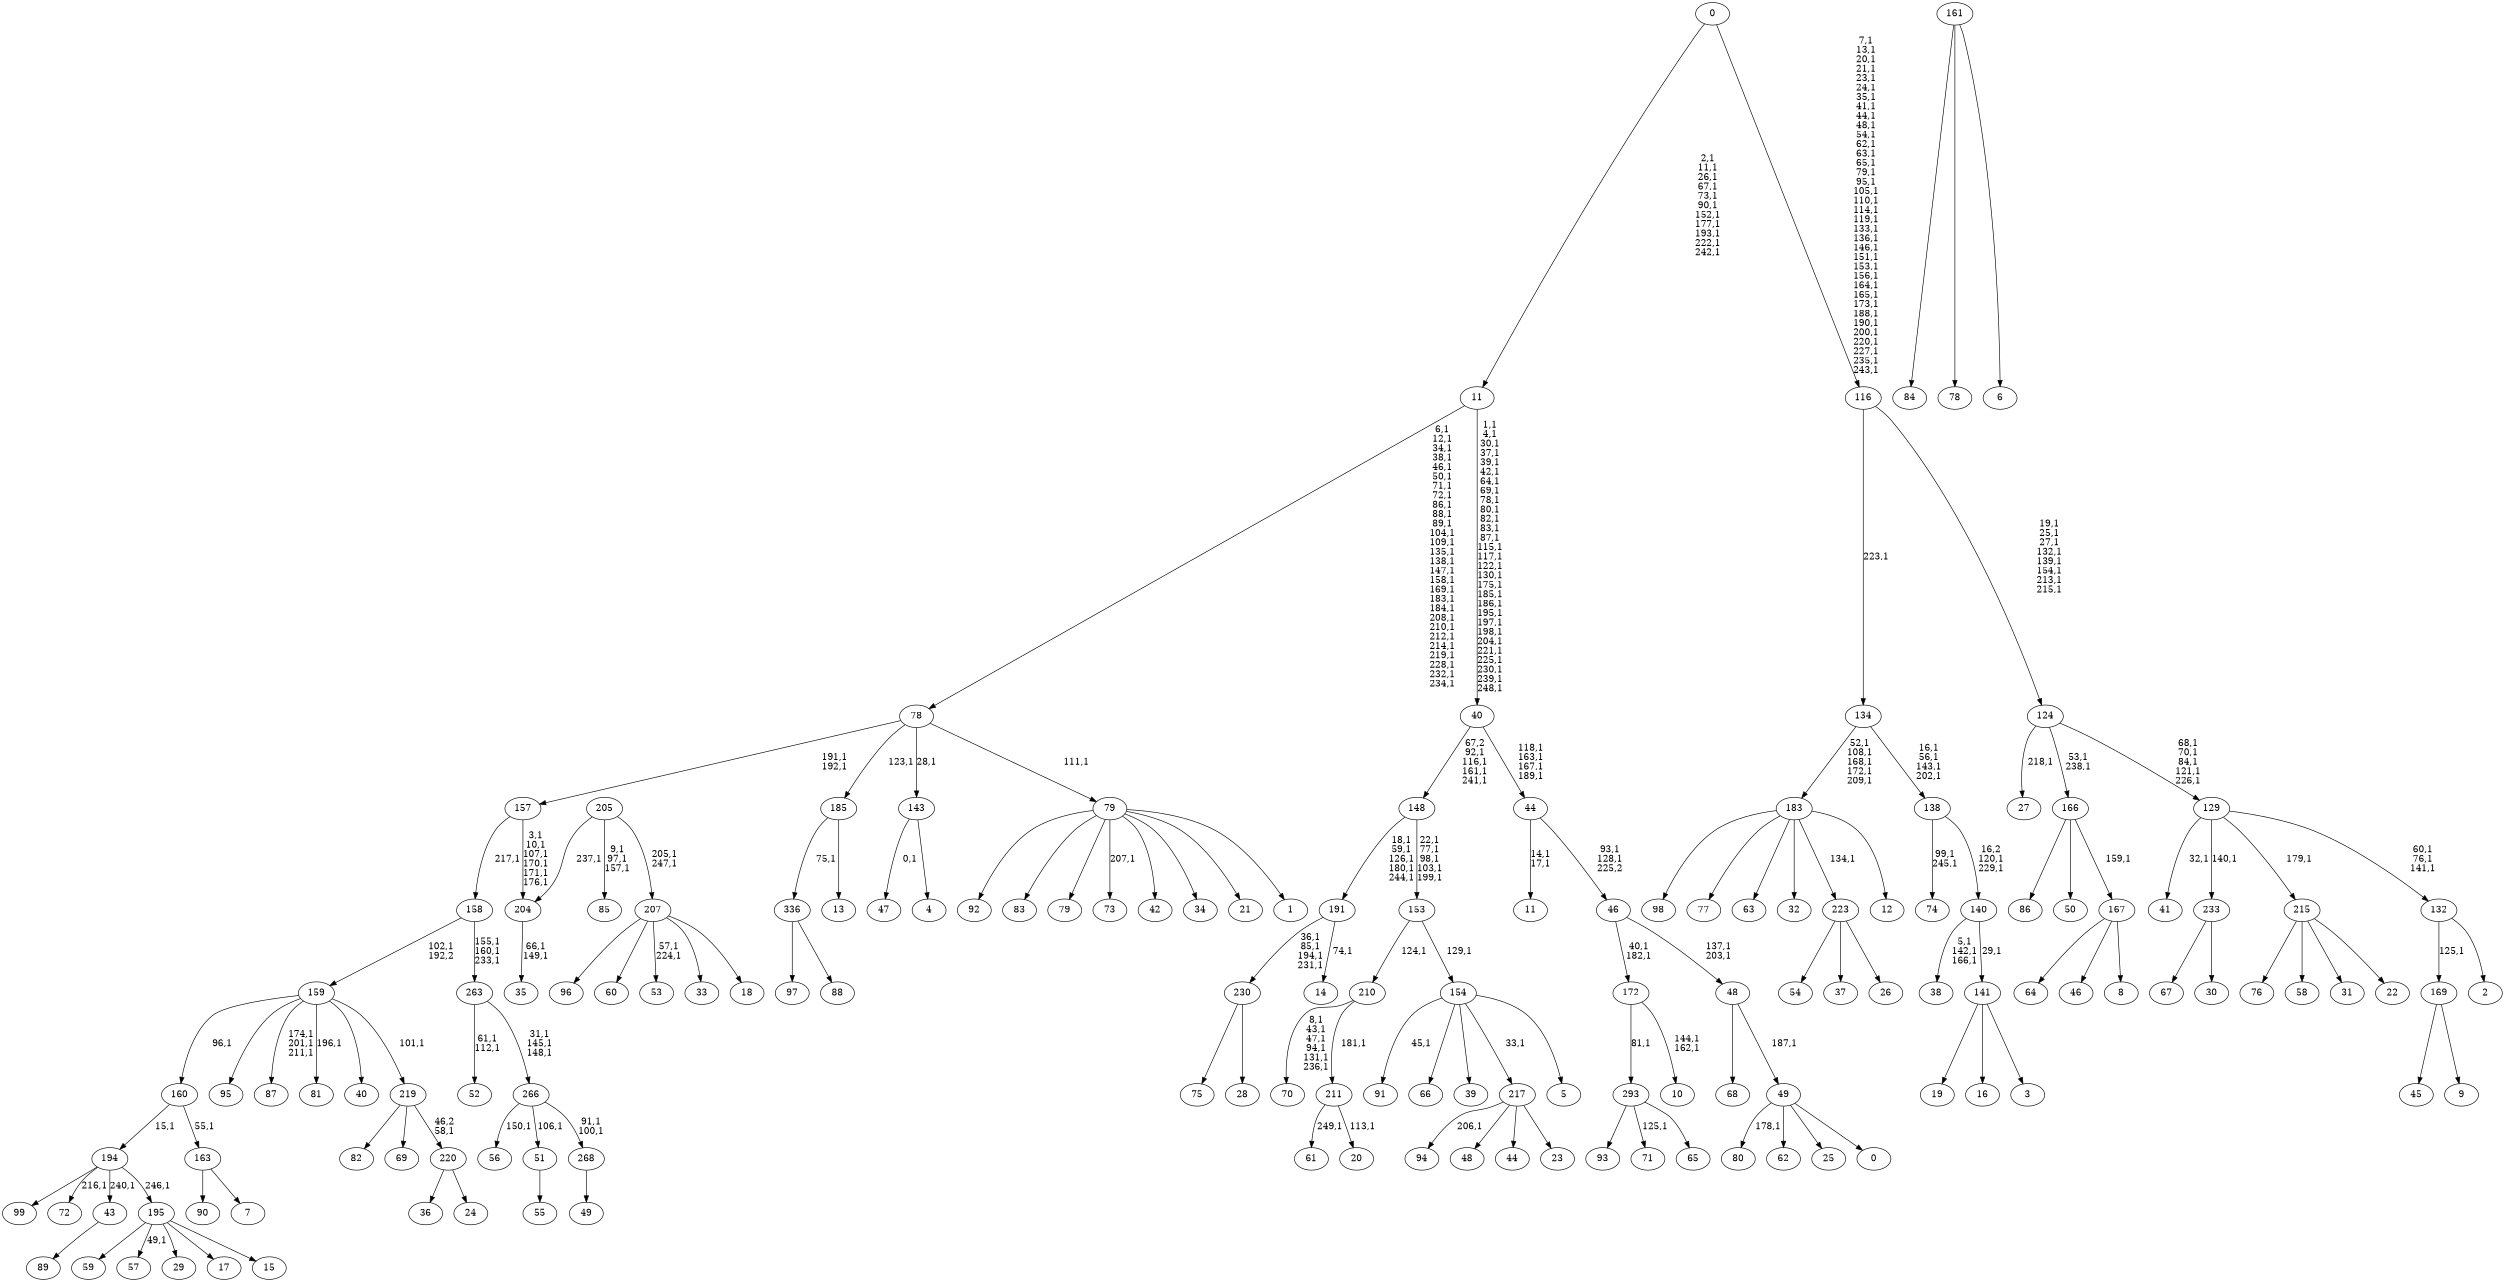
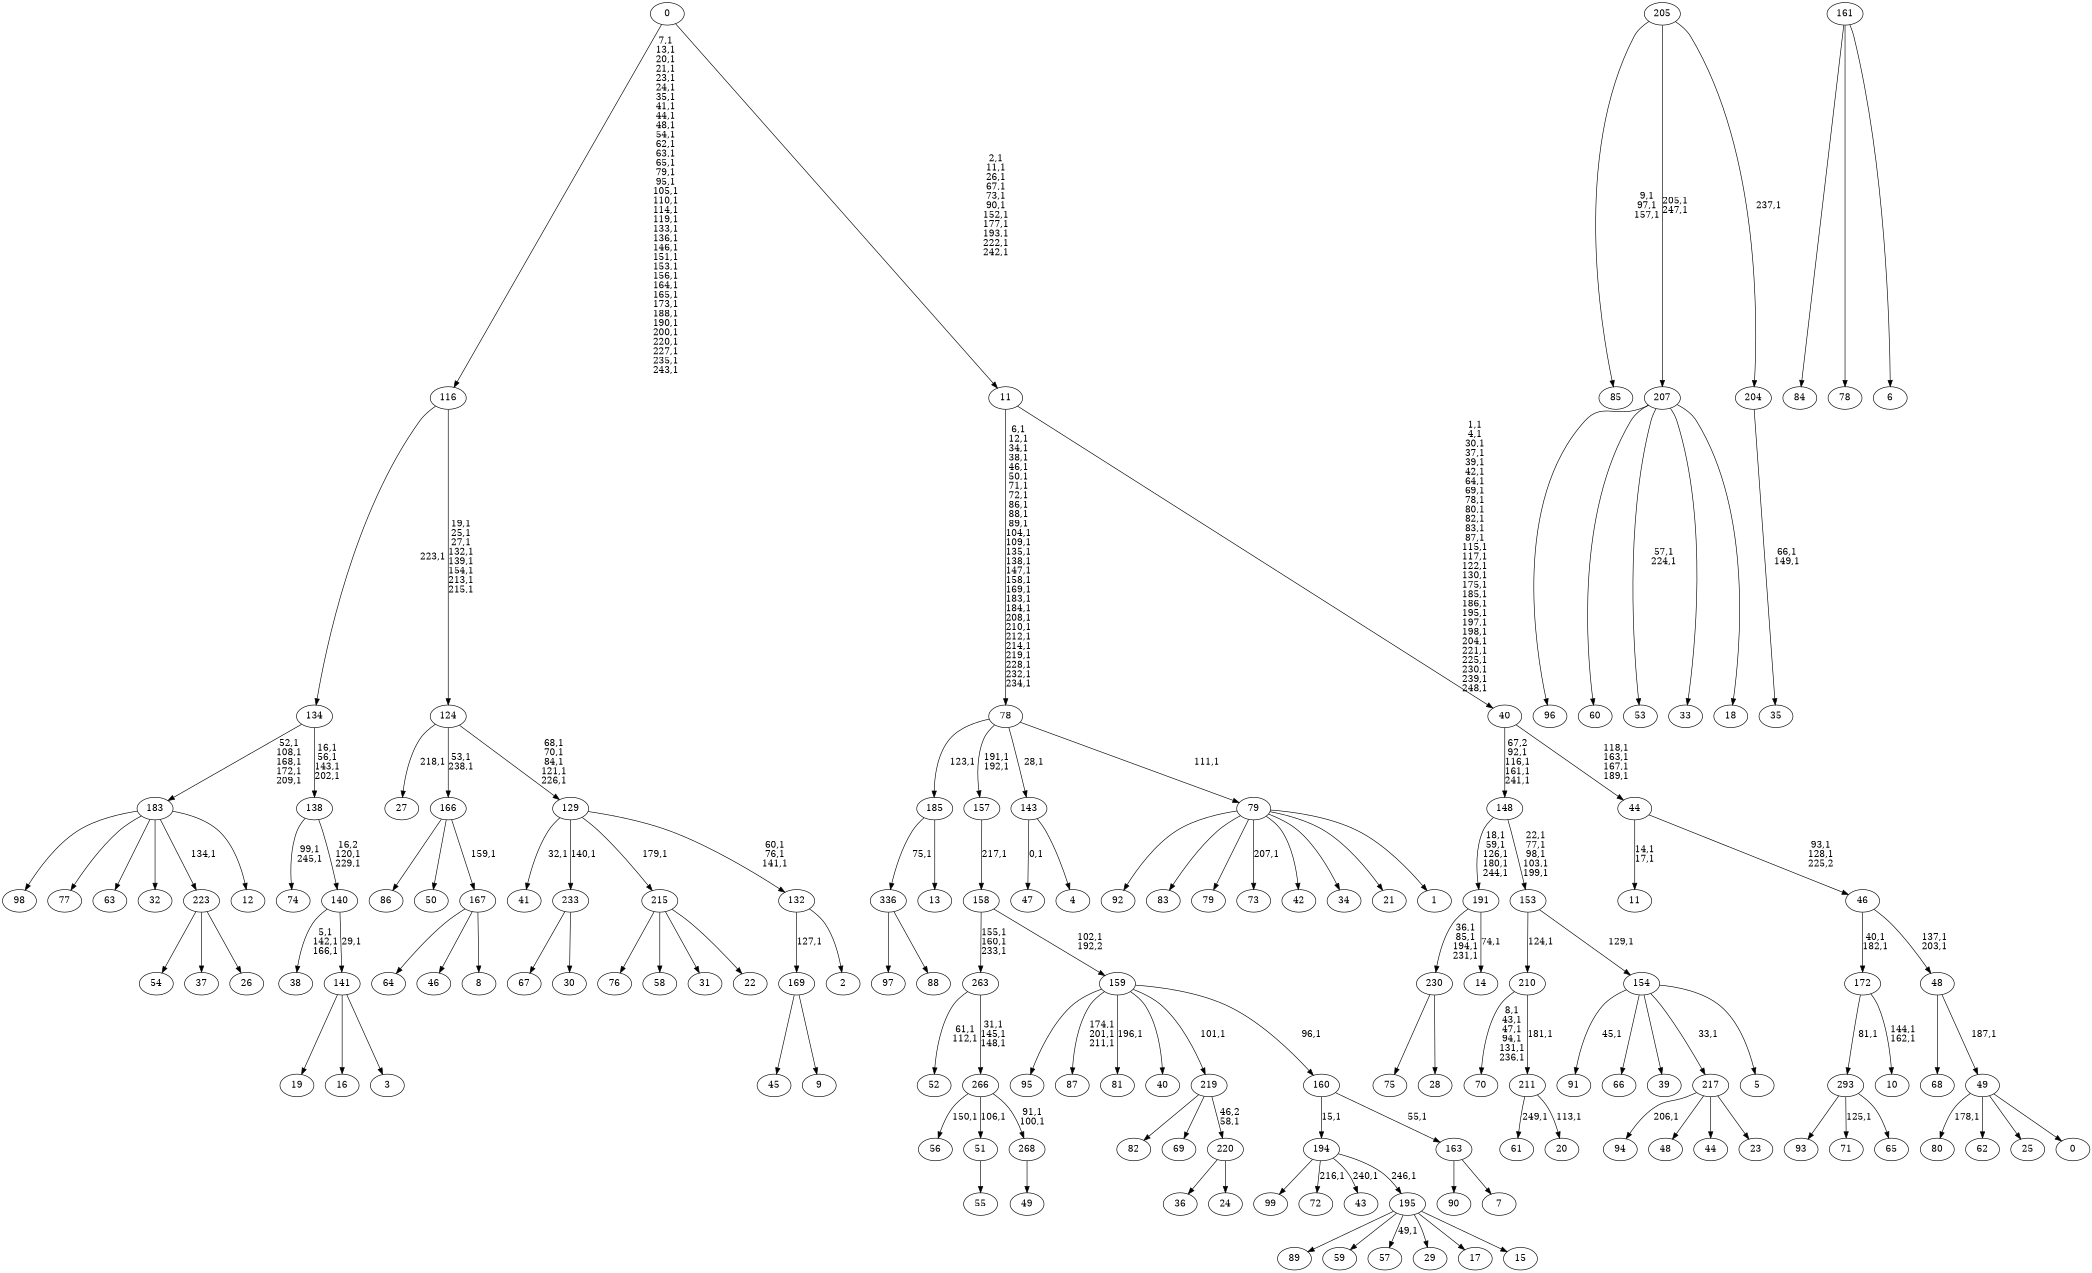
(523, 856) -> none
(2452, 952) -> (810, 942)
(78, 1238) -> (1353, 1230)
